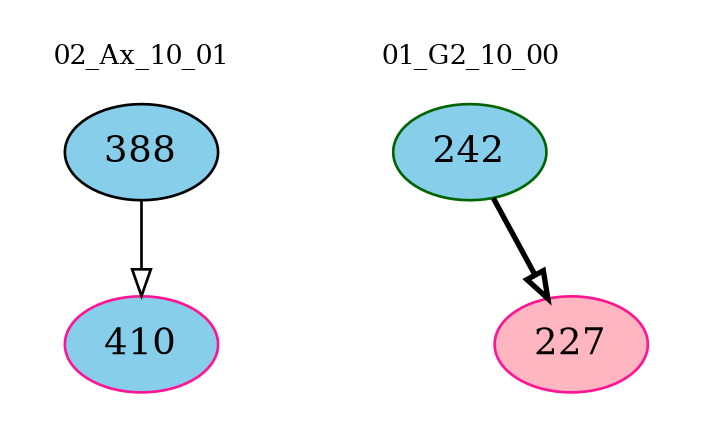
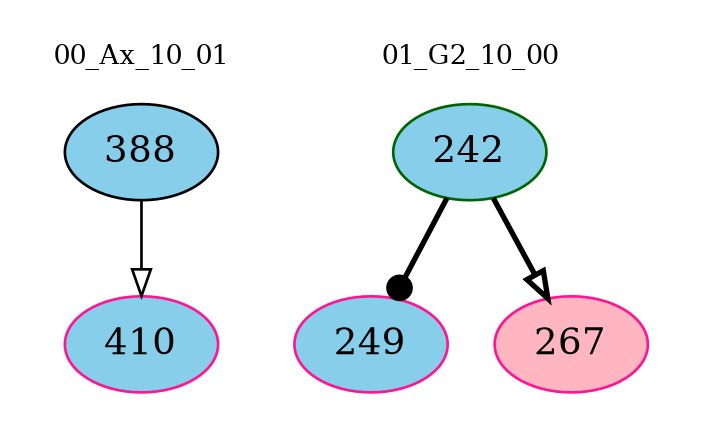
(141, 57) -> (141, 57)
none -> (371, 344)
(571, 344) -> (571, 344)
